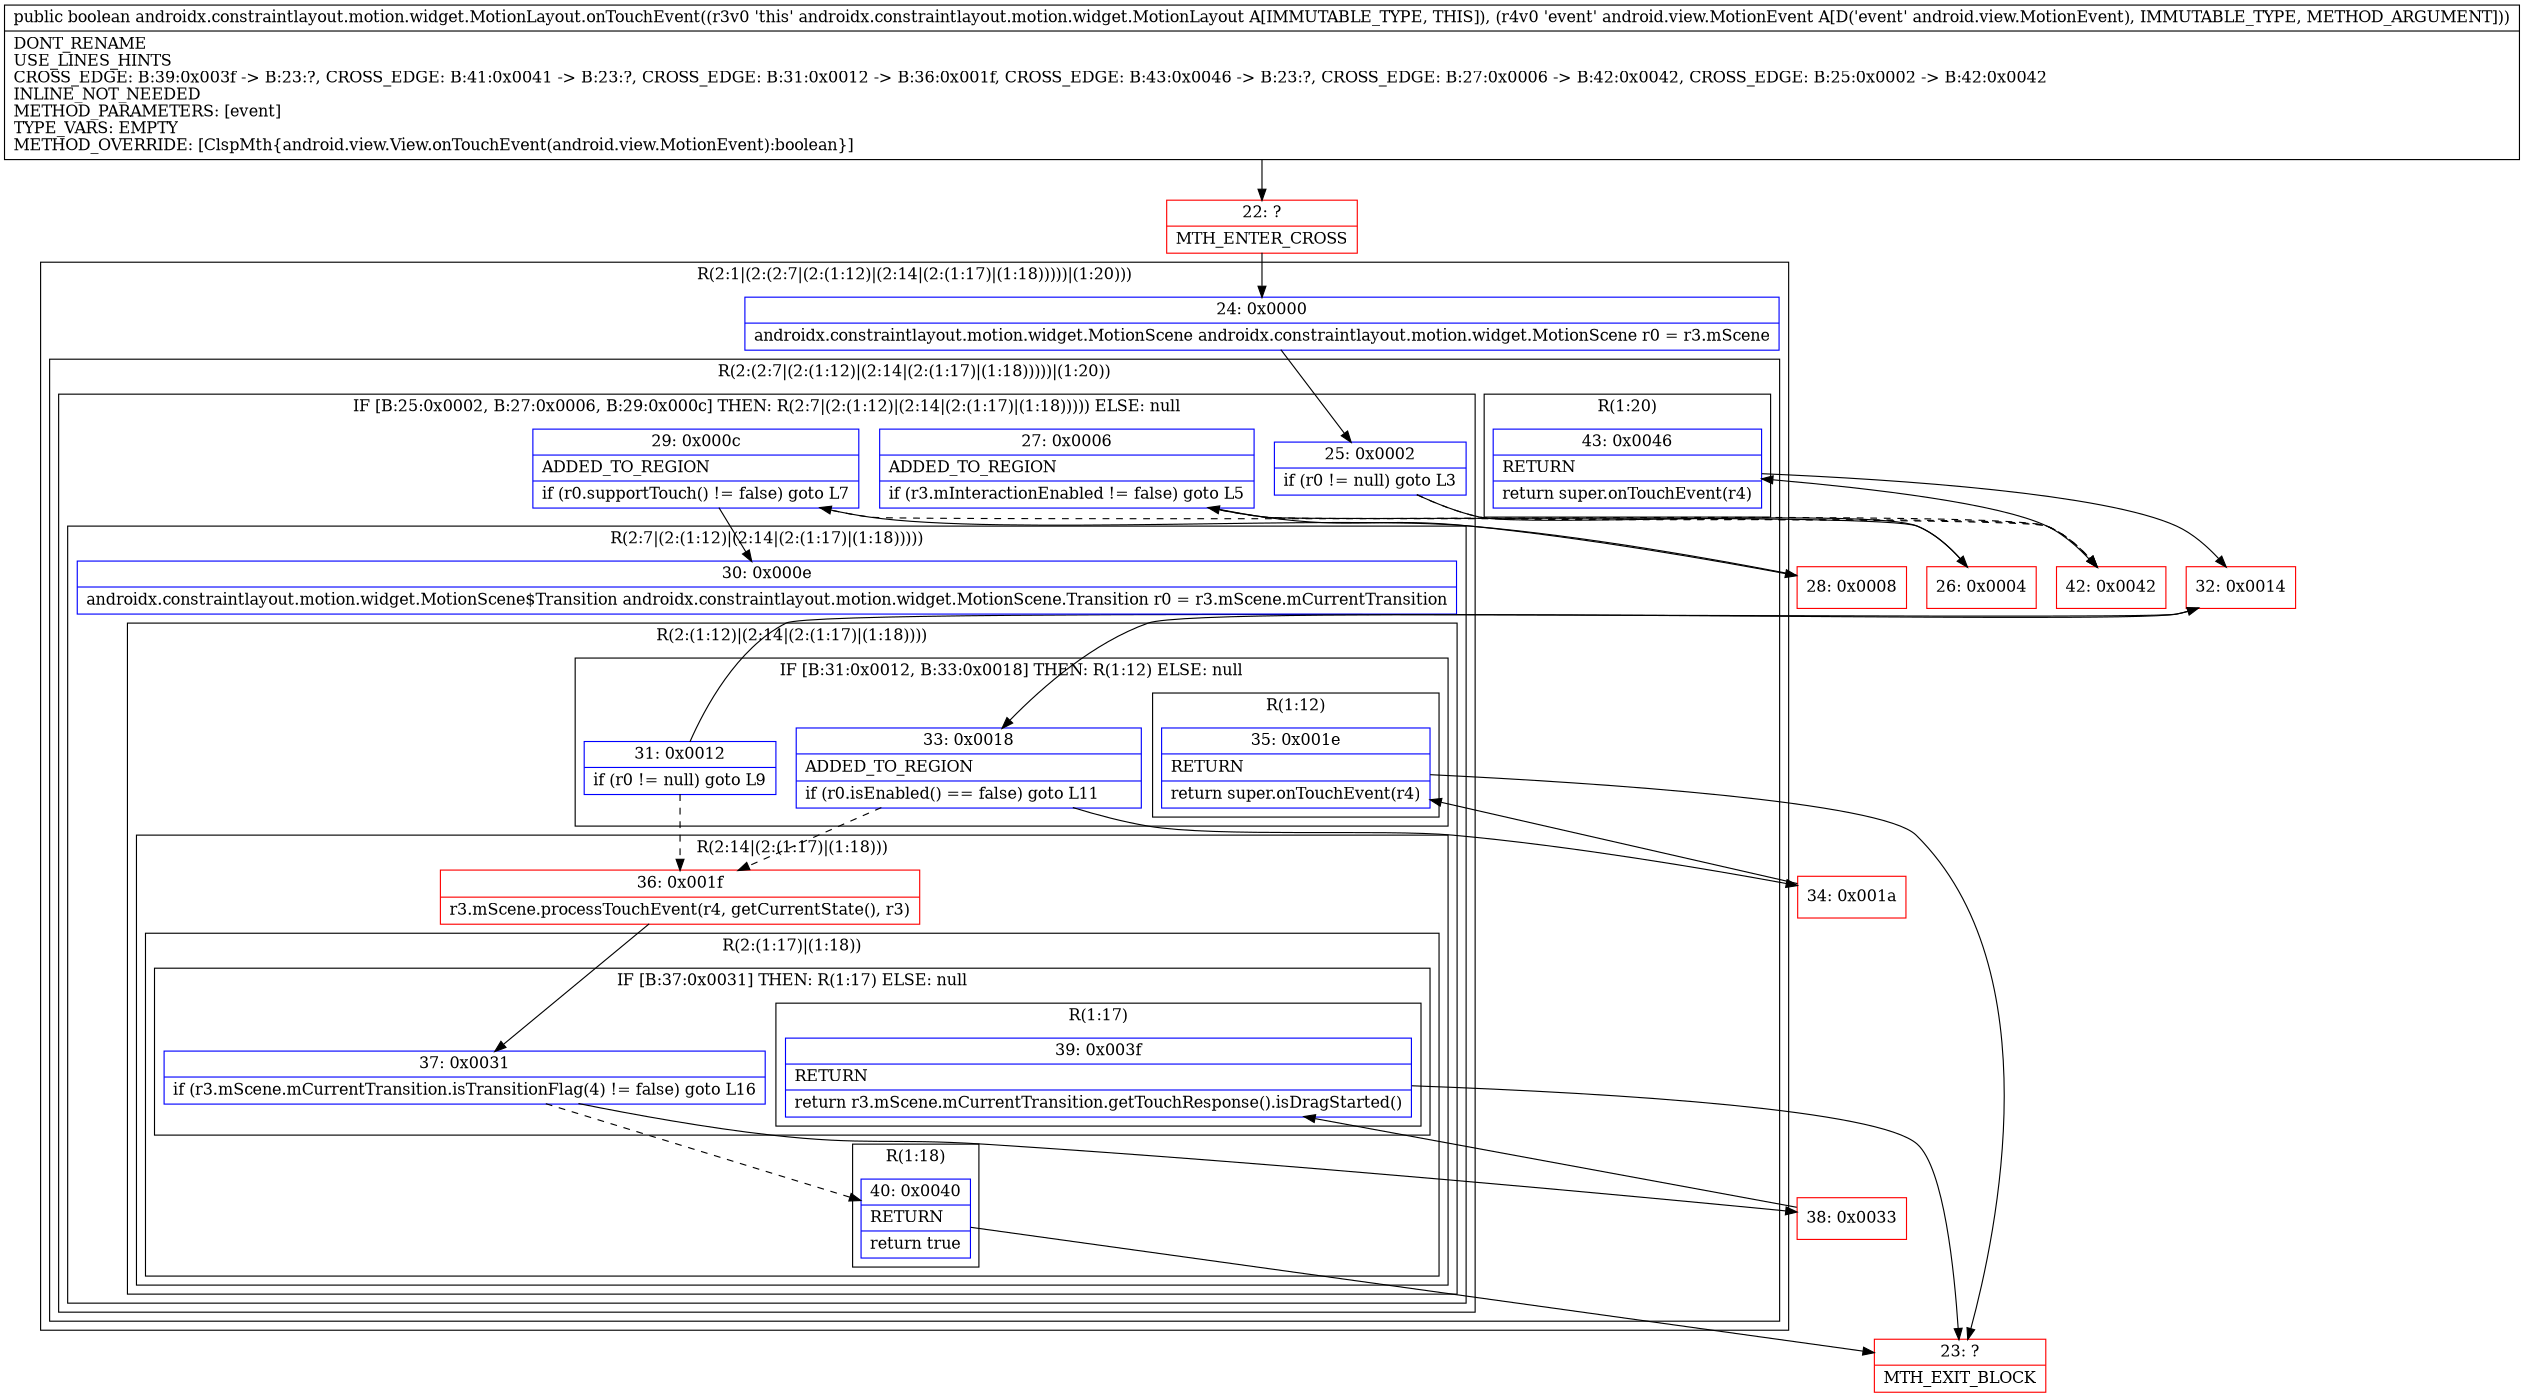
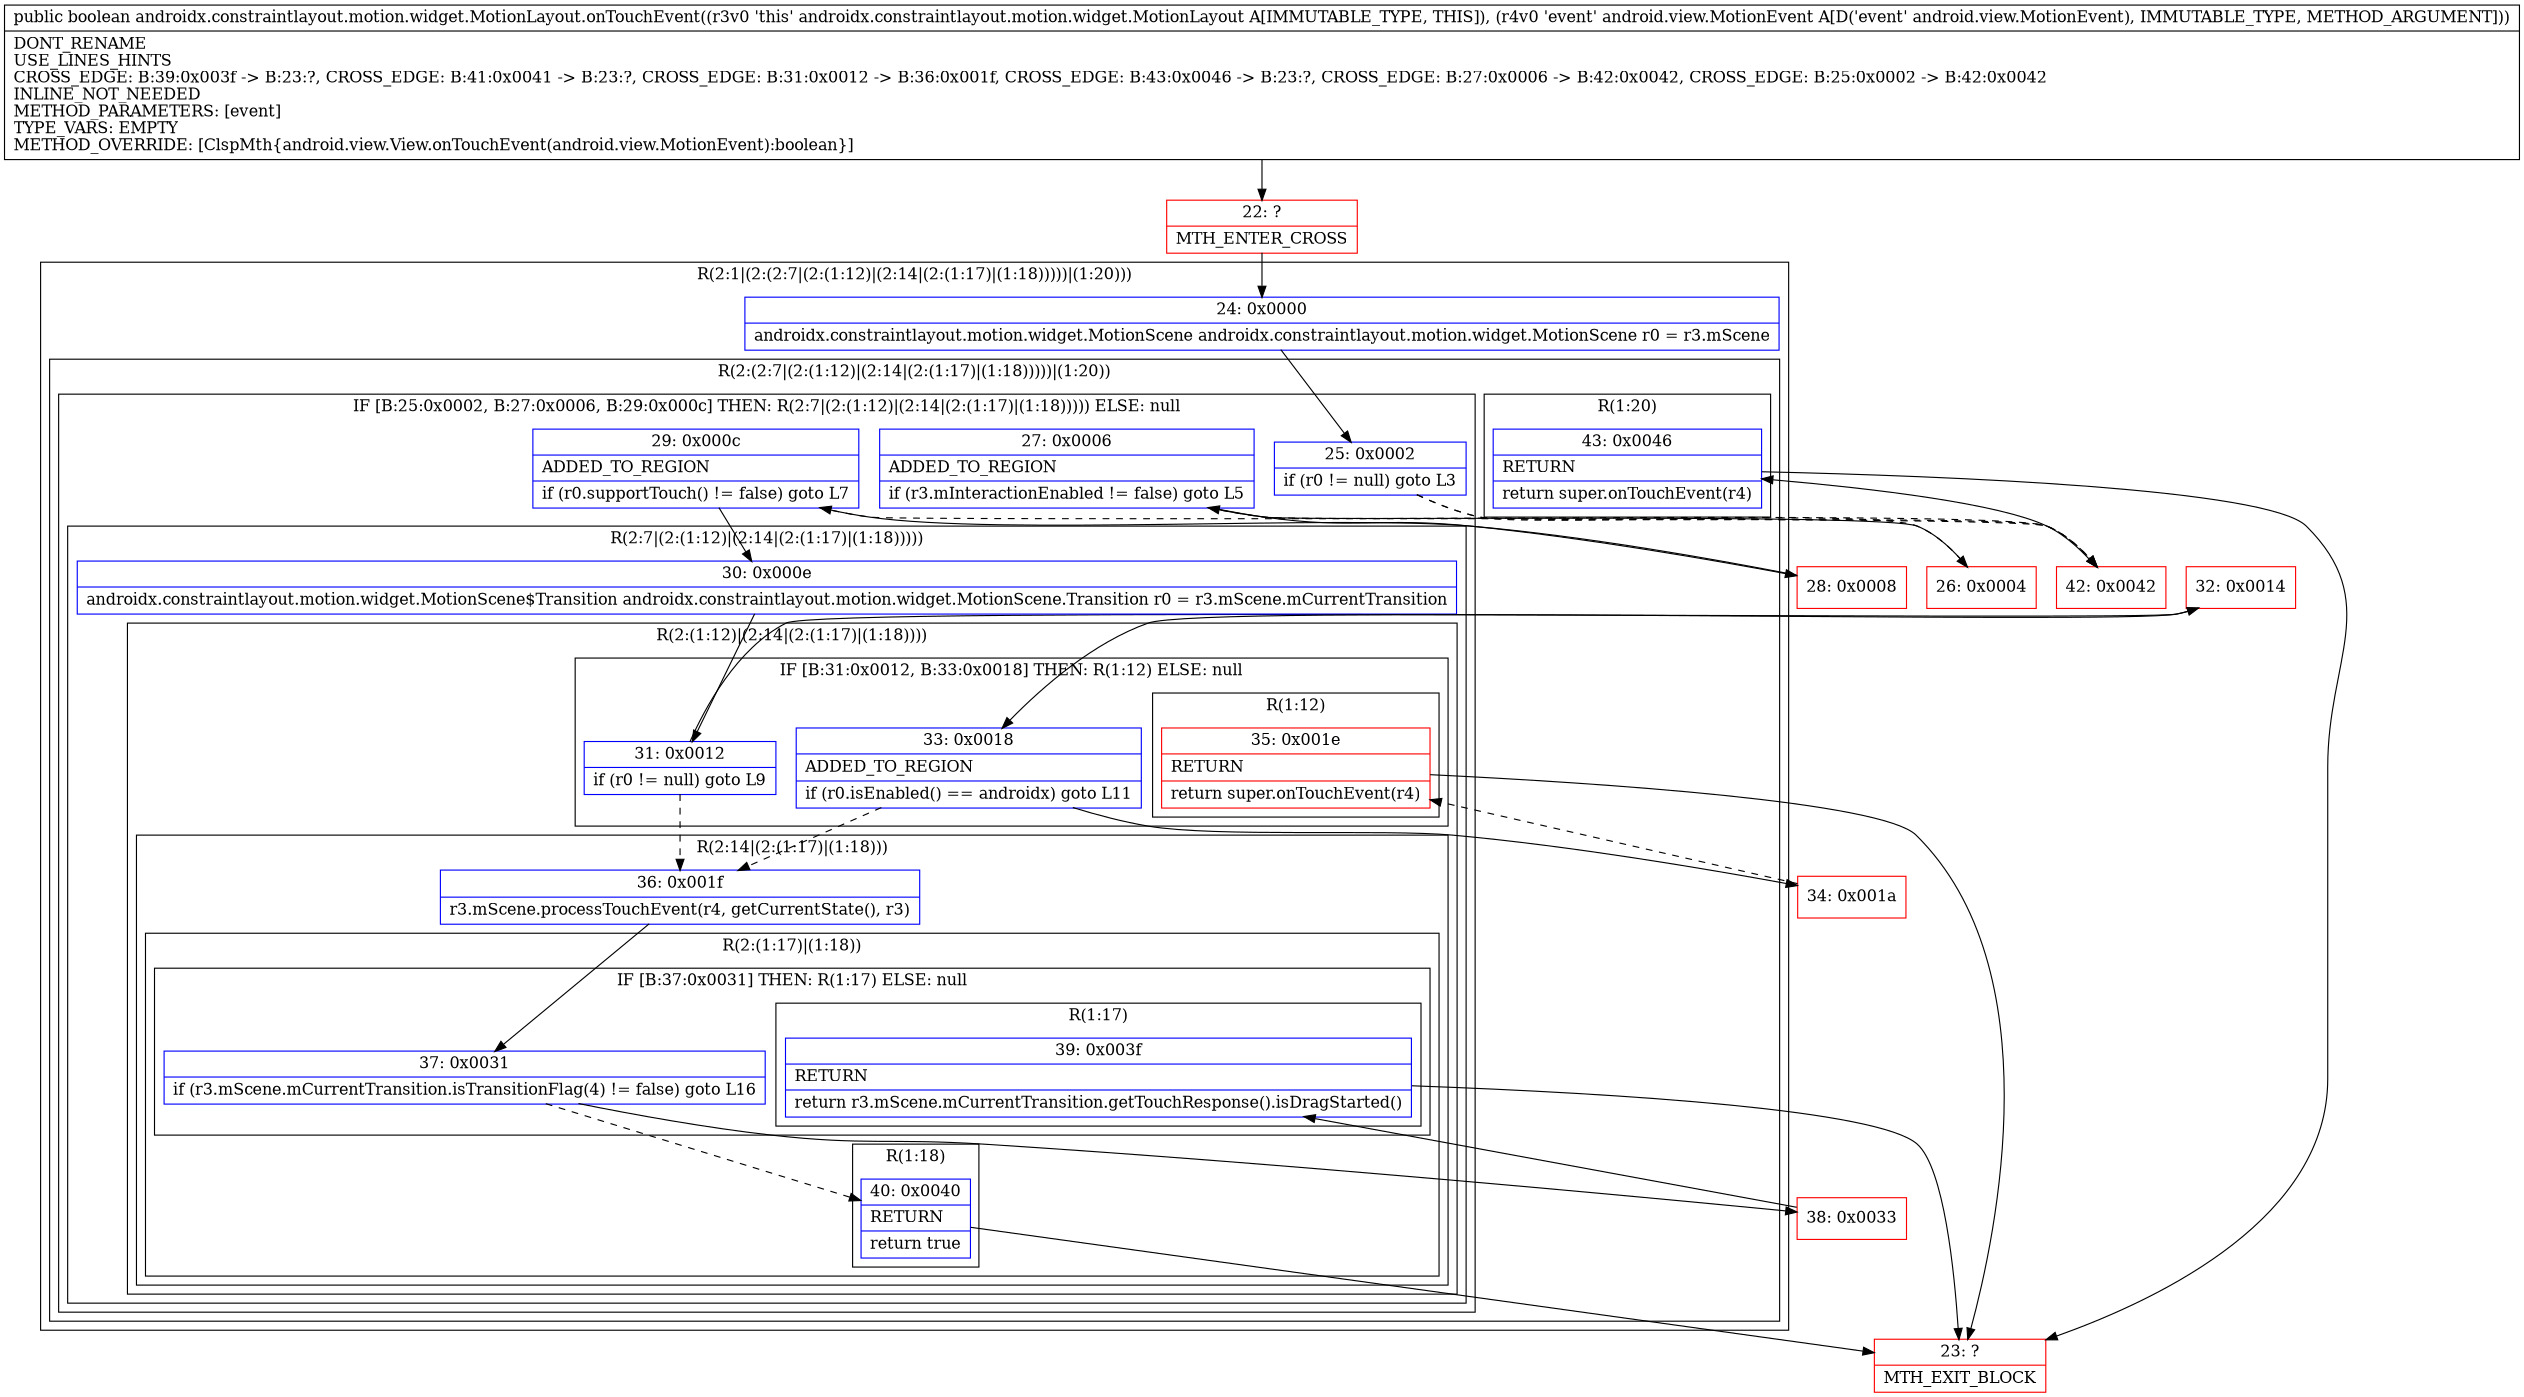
(1998, 490) -> (2331, 720)
(1692, 519) -> (1692, 519)
none -> (737, 649)
(1296, 768) -> (1296, 768)
(952, 794) -> (969, 794)
(1619, 843) -> (1619, 843)
(680, 897) -> (680, 897)
